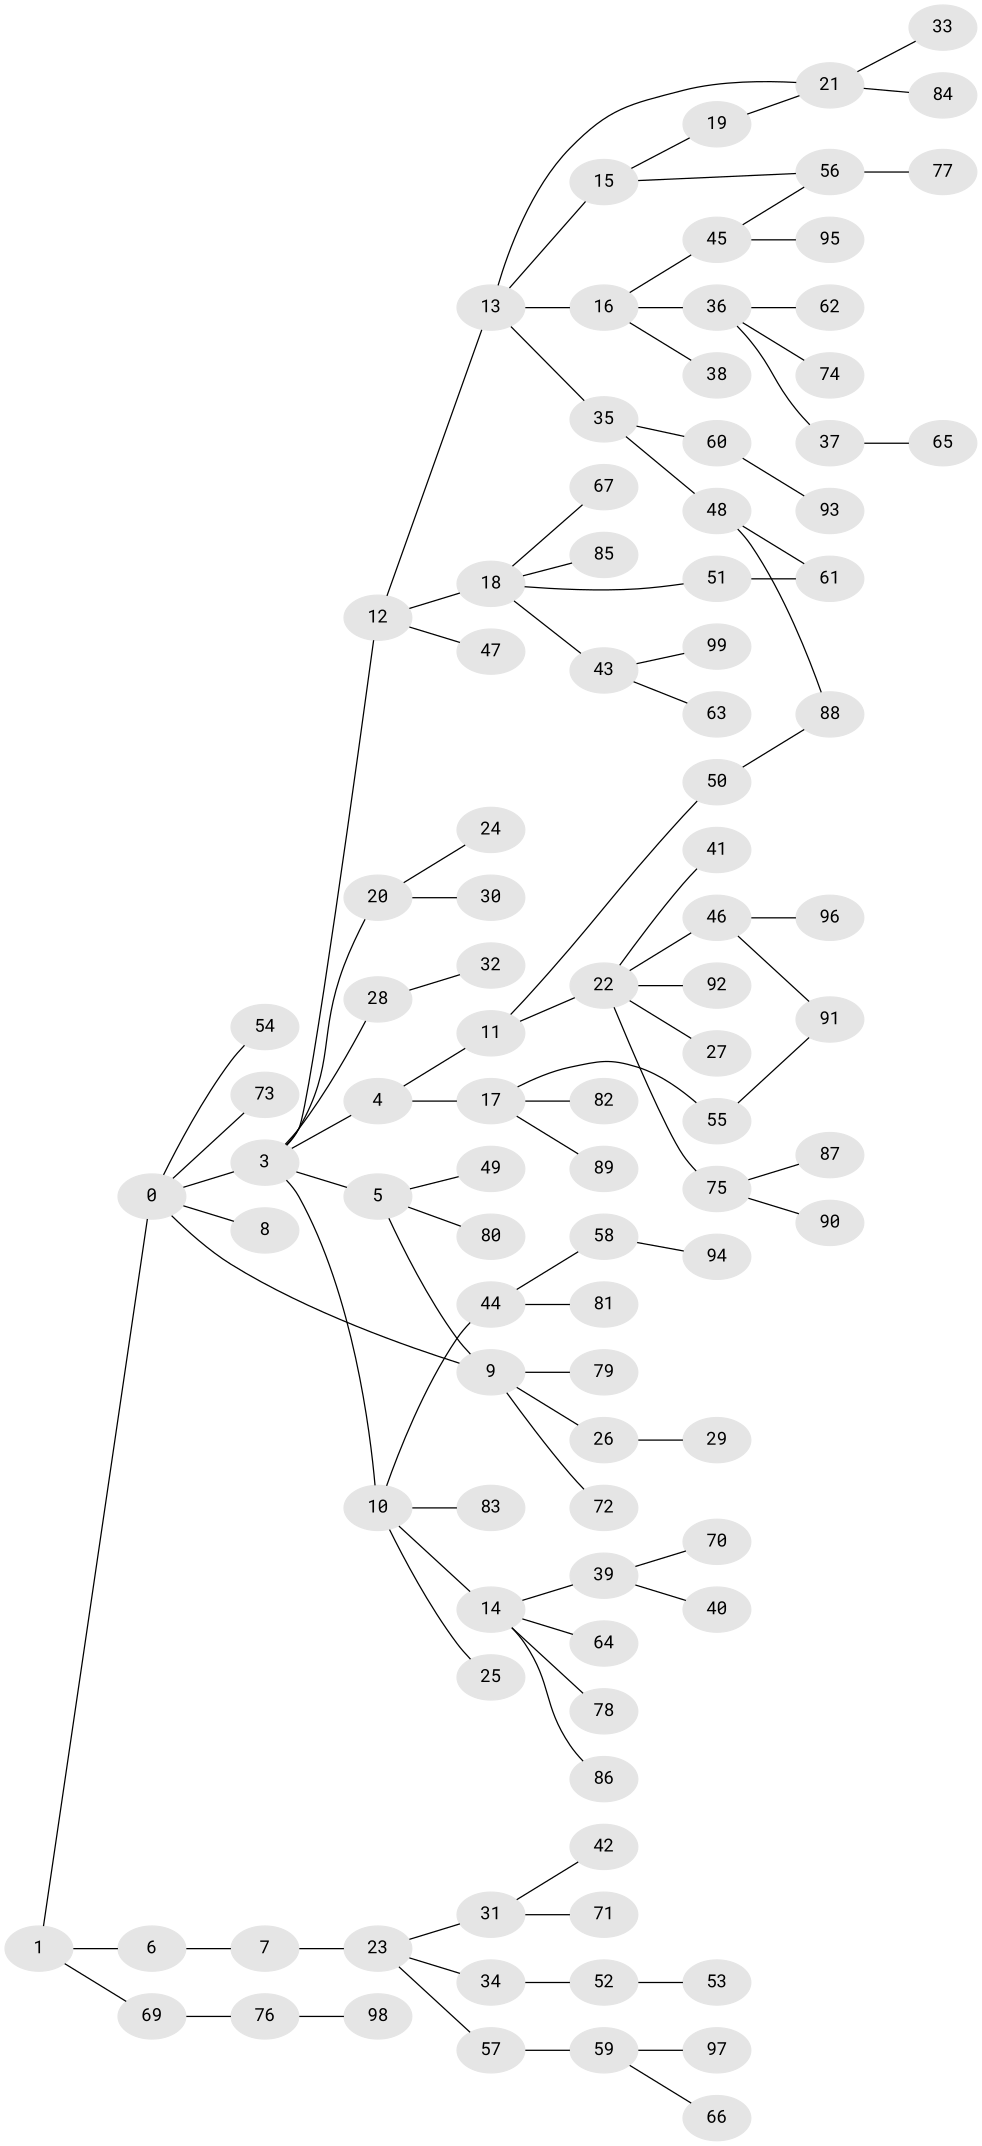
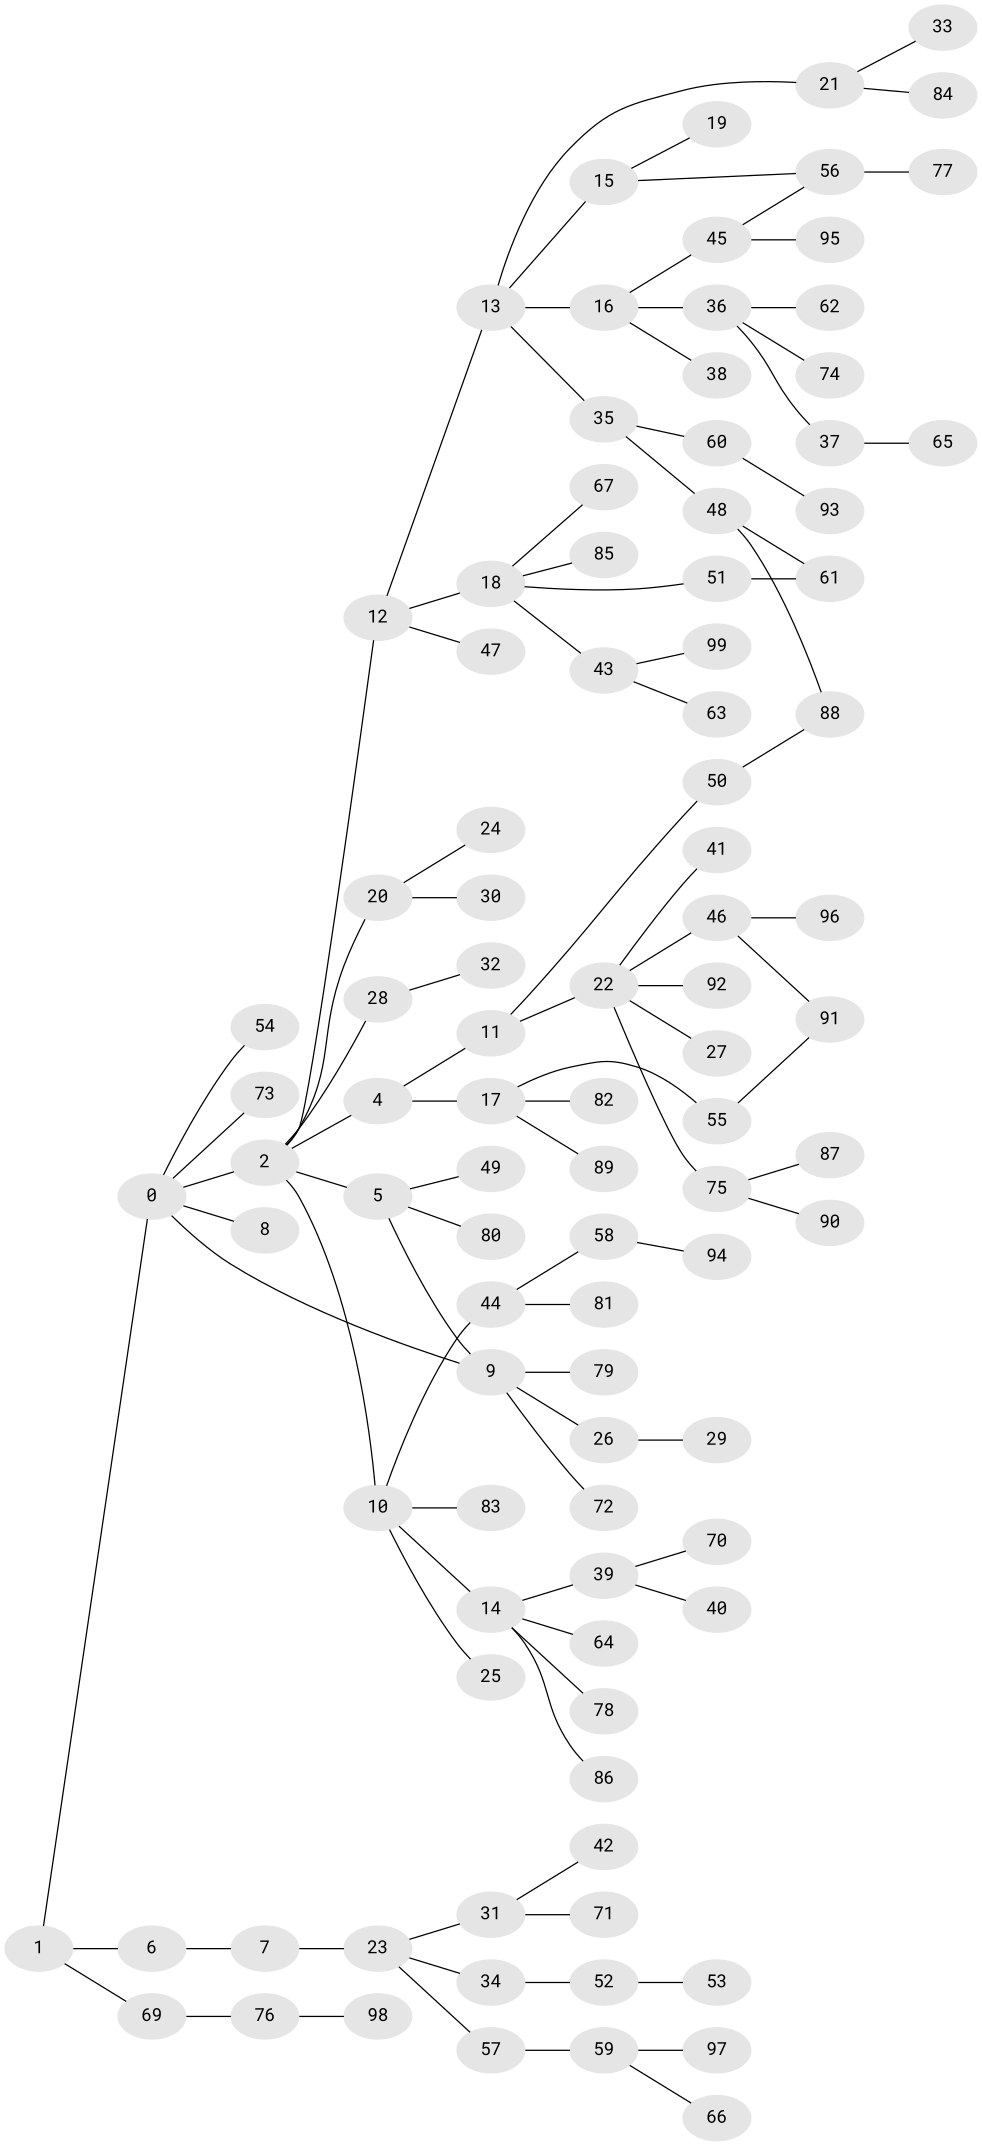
(773, 105) -> none
(265, 1163) -> (265, 1163)
